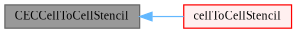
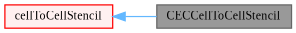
(168, 17) -> (141, 17)
